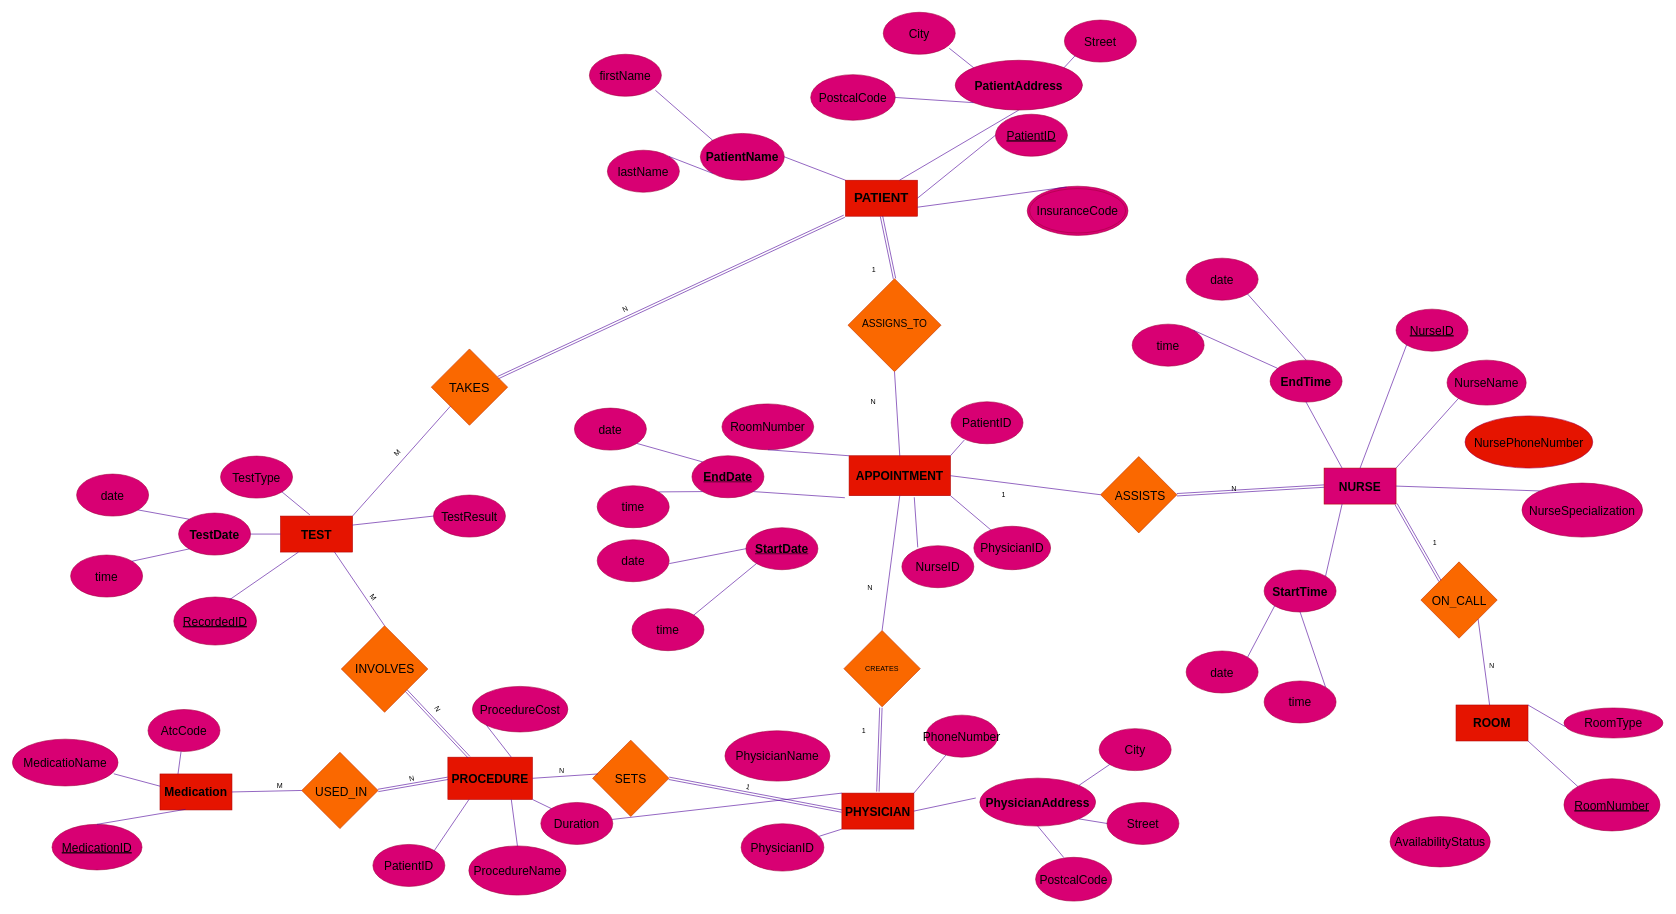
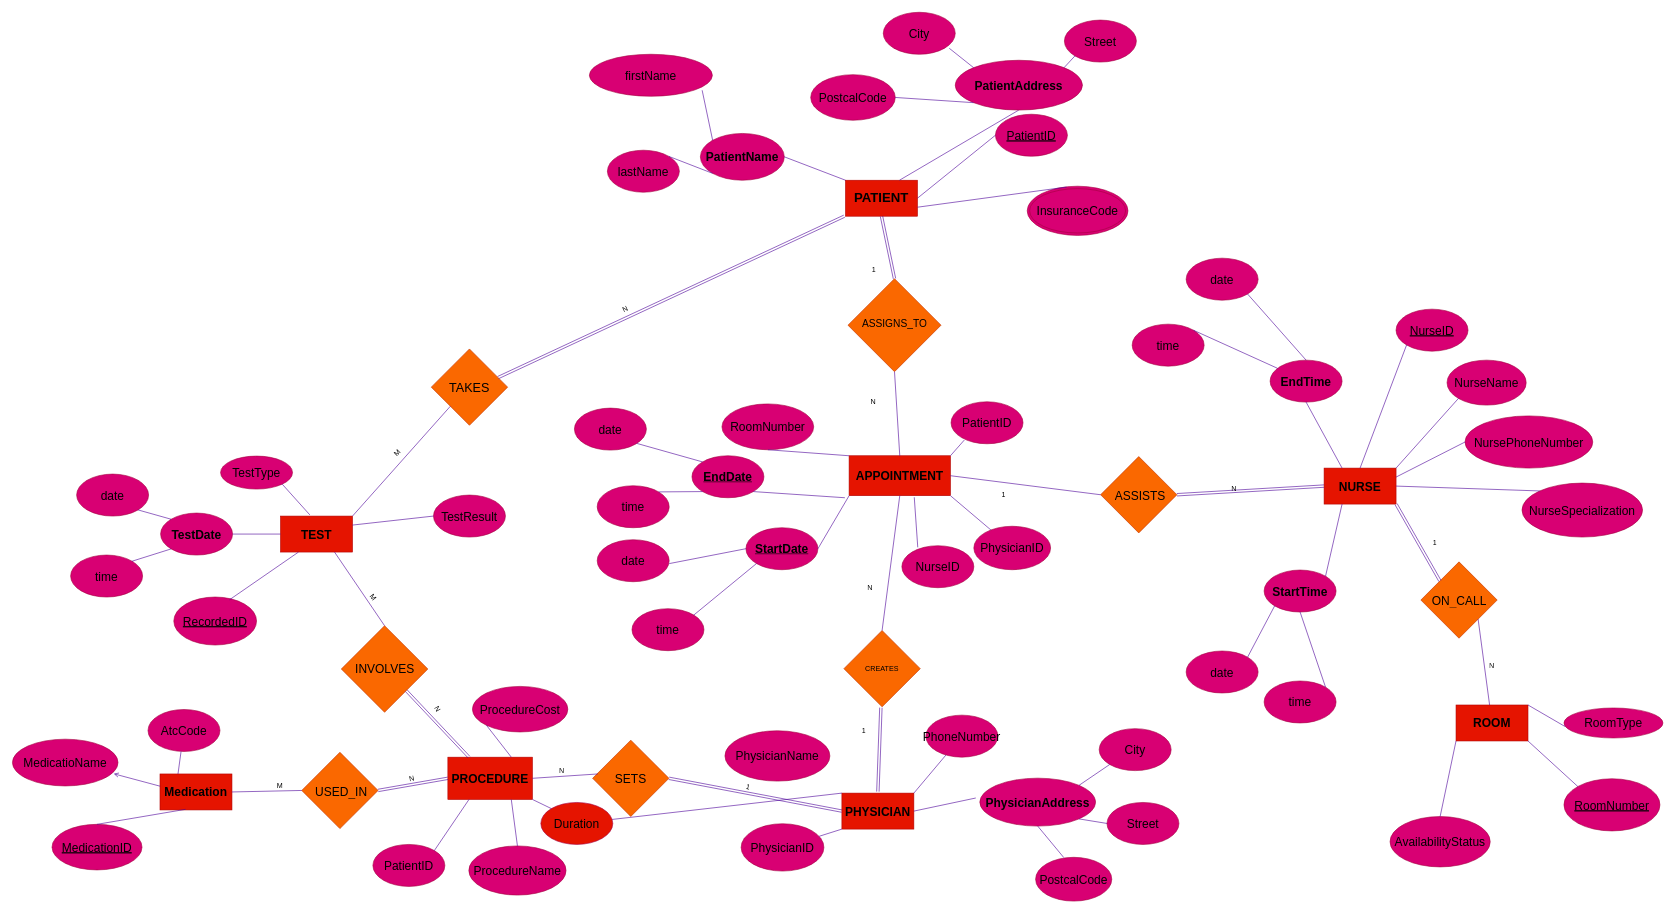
(626, 75) -> (651, 75)
(1529, 442) -> (1529, 442)
none -> (1431, 460)
(257, 477) -> (257, 473)
(1361, 486) -> (1361, 486)
none -> (833, 523)
(215, 534) -> (197, 534)
(117, 775) -> (117, 775)
none -> (1448, 780)
(577, 824) -> (577, 824)
